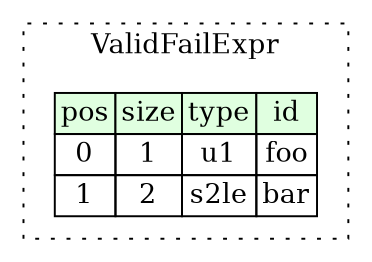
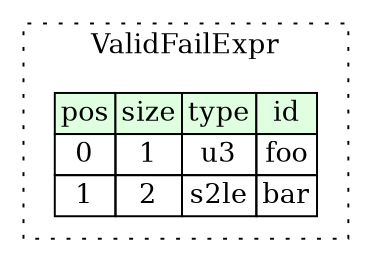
(219, 154) -> (219, 154)
